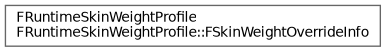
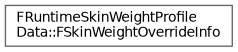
(193, 26) -> (119, 26)
